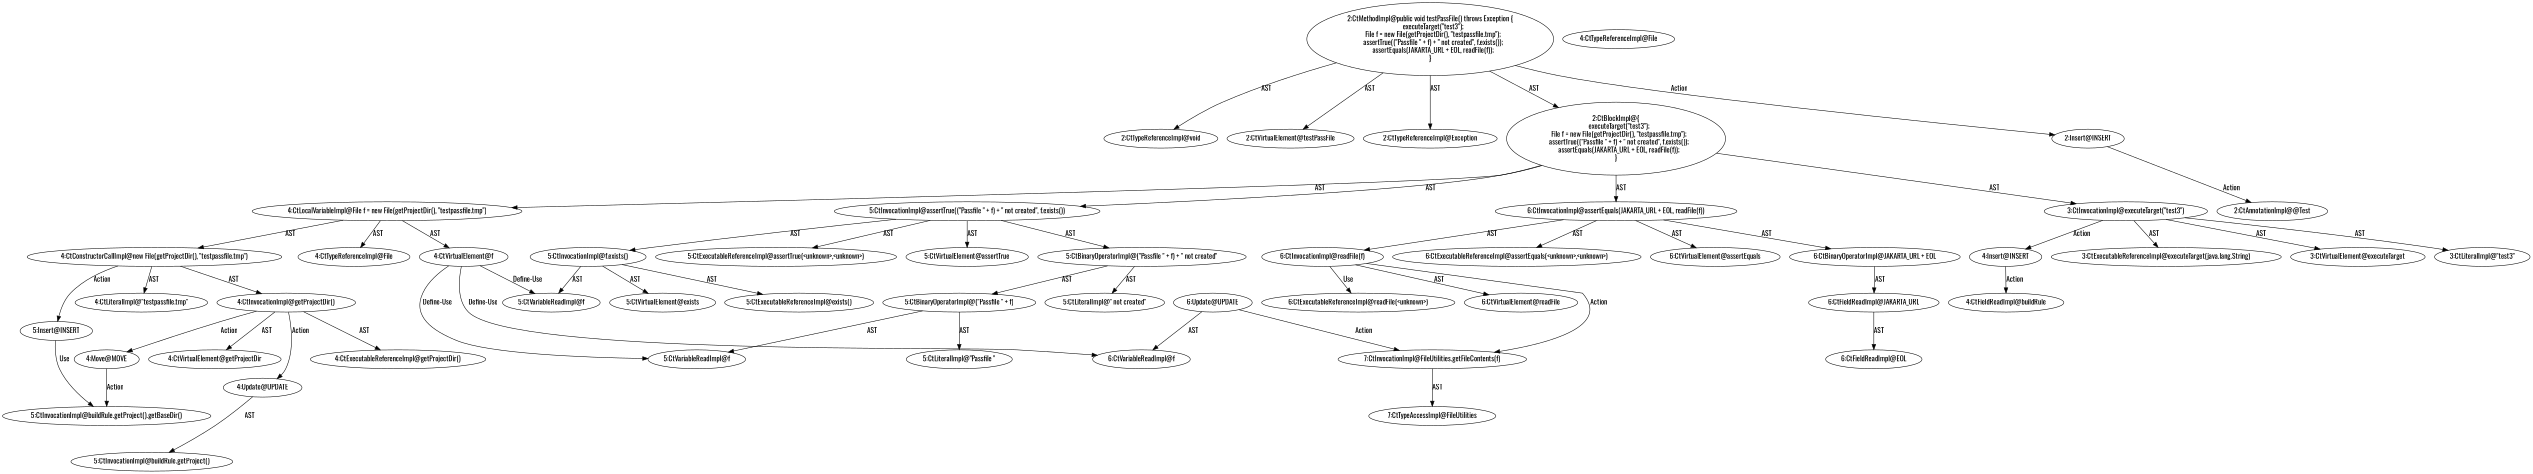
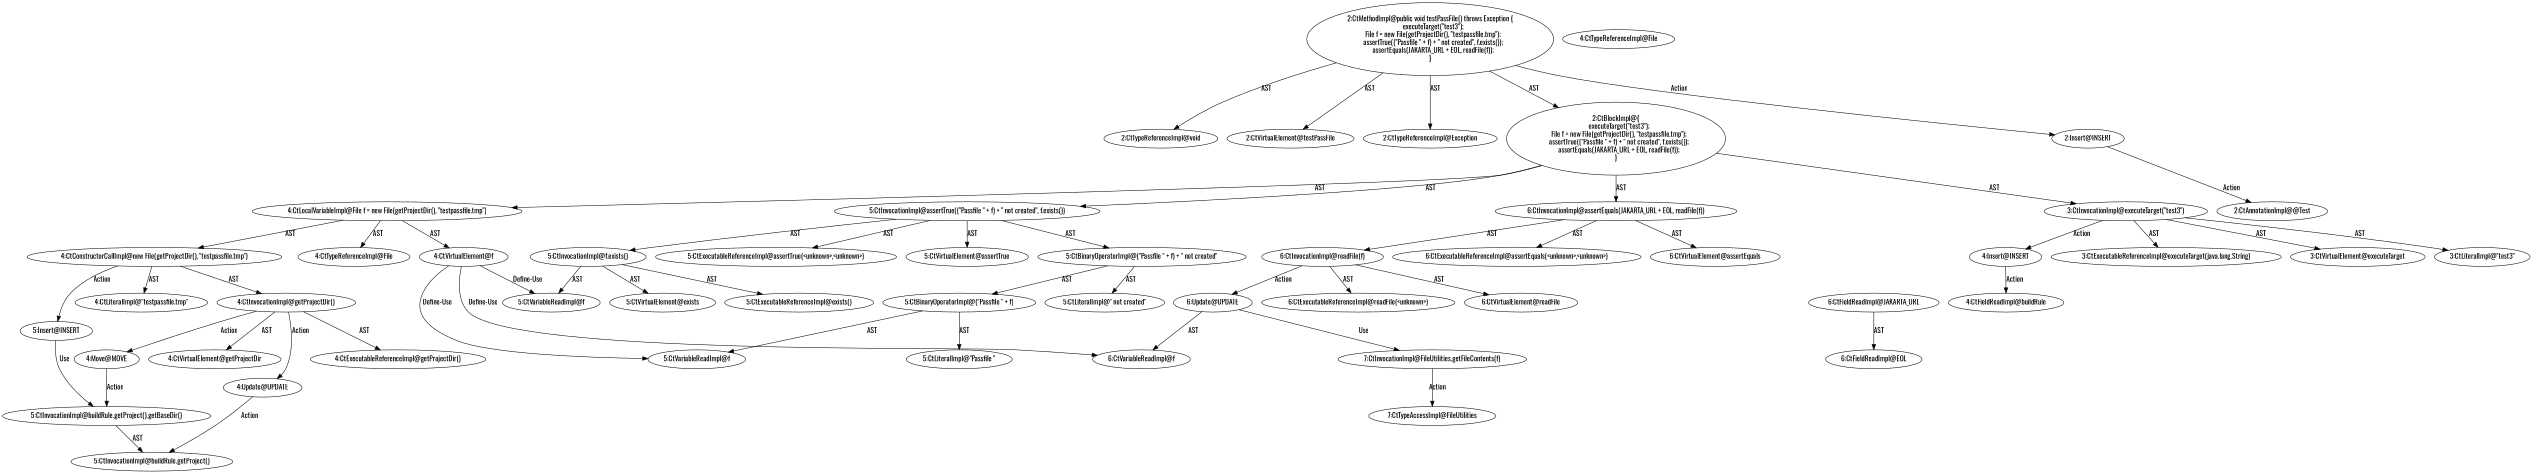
(1875, 257) -> none
(1348, 280) -> (1348, 280)
(1535, 287) -> (1269, 279)
(1364, 331) -> (1364, 331)
(1438, 388) -> (1438, 388)
(250, 416) -> (250, 416)
none -> (127, 437)
